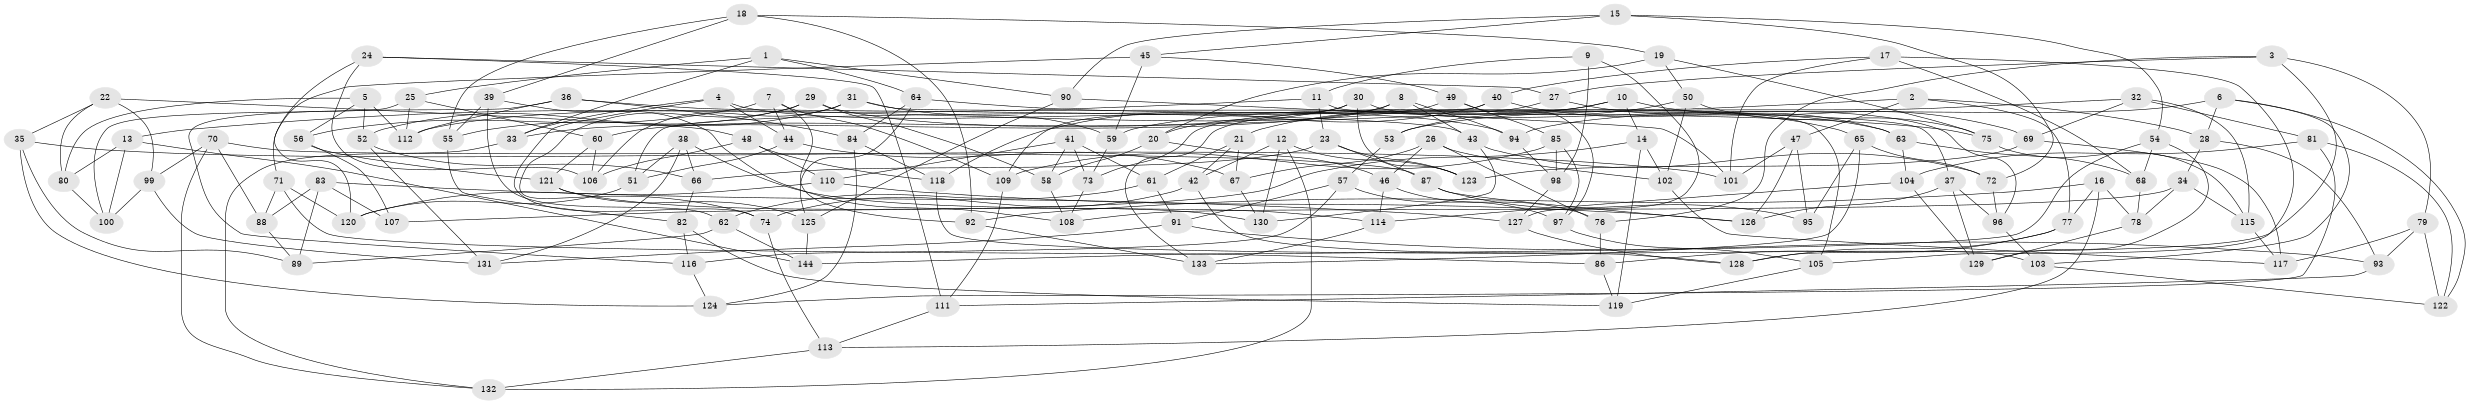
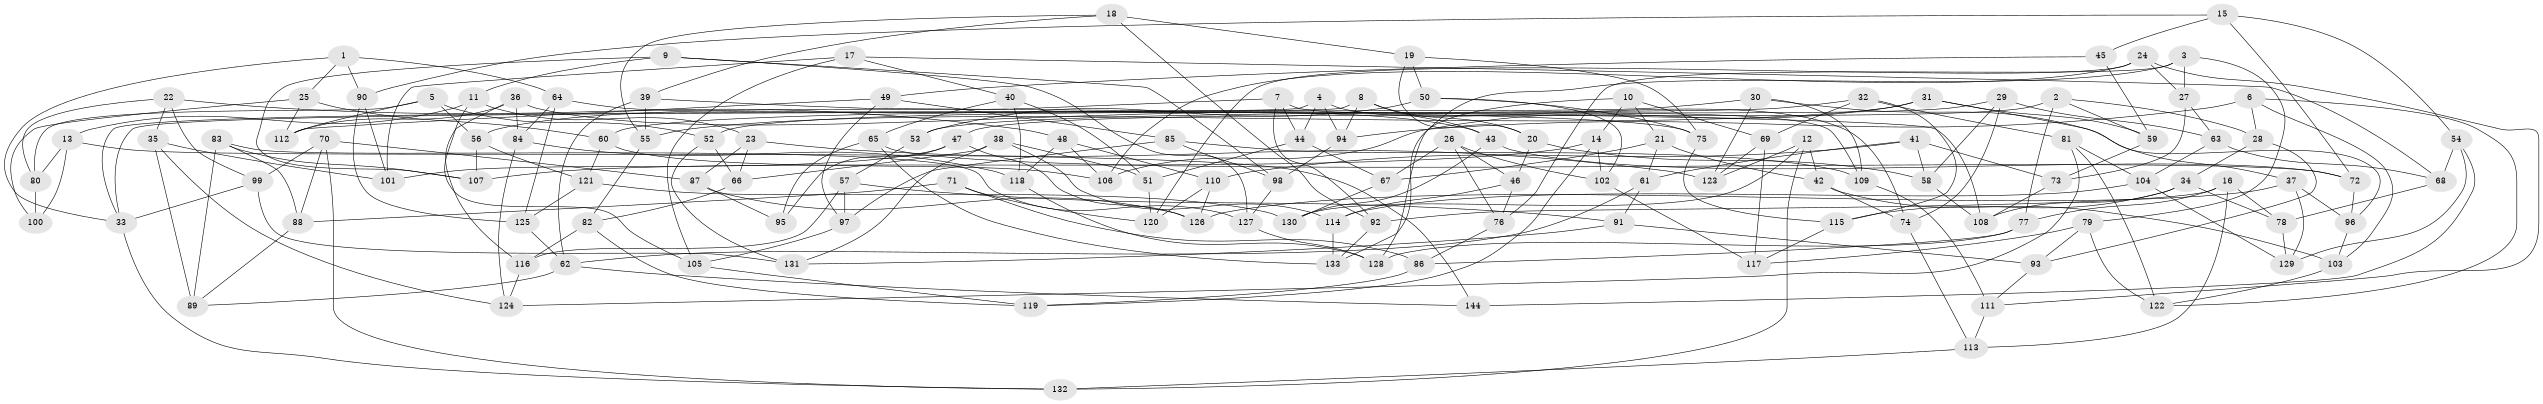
(675, 72) -> none
none -> (344, 75)
(128, 202) -> (189, 202)
(807, 244) -> (544, 244)
